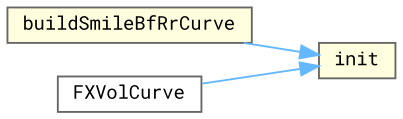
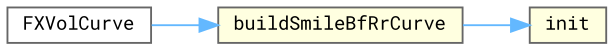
(251, 76) -> (176, 25)
